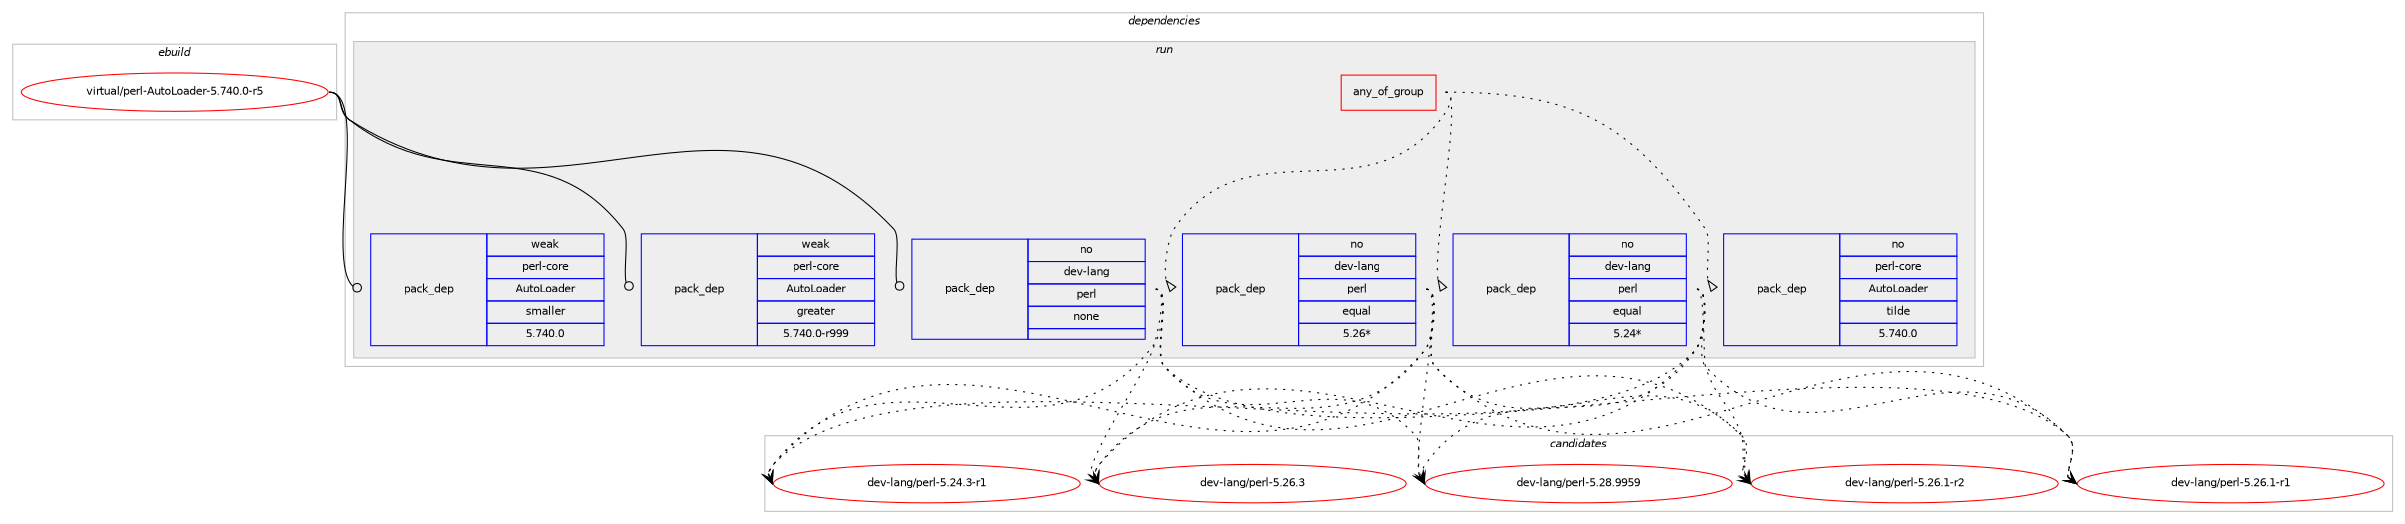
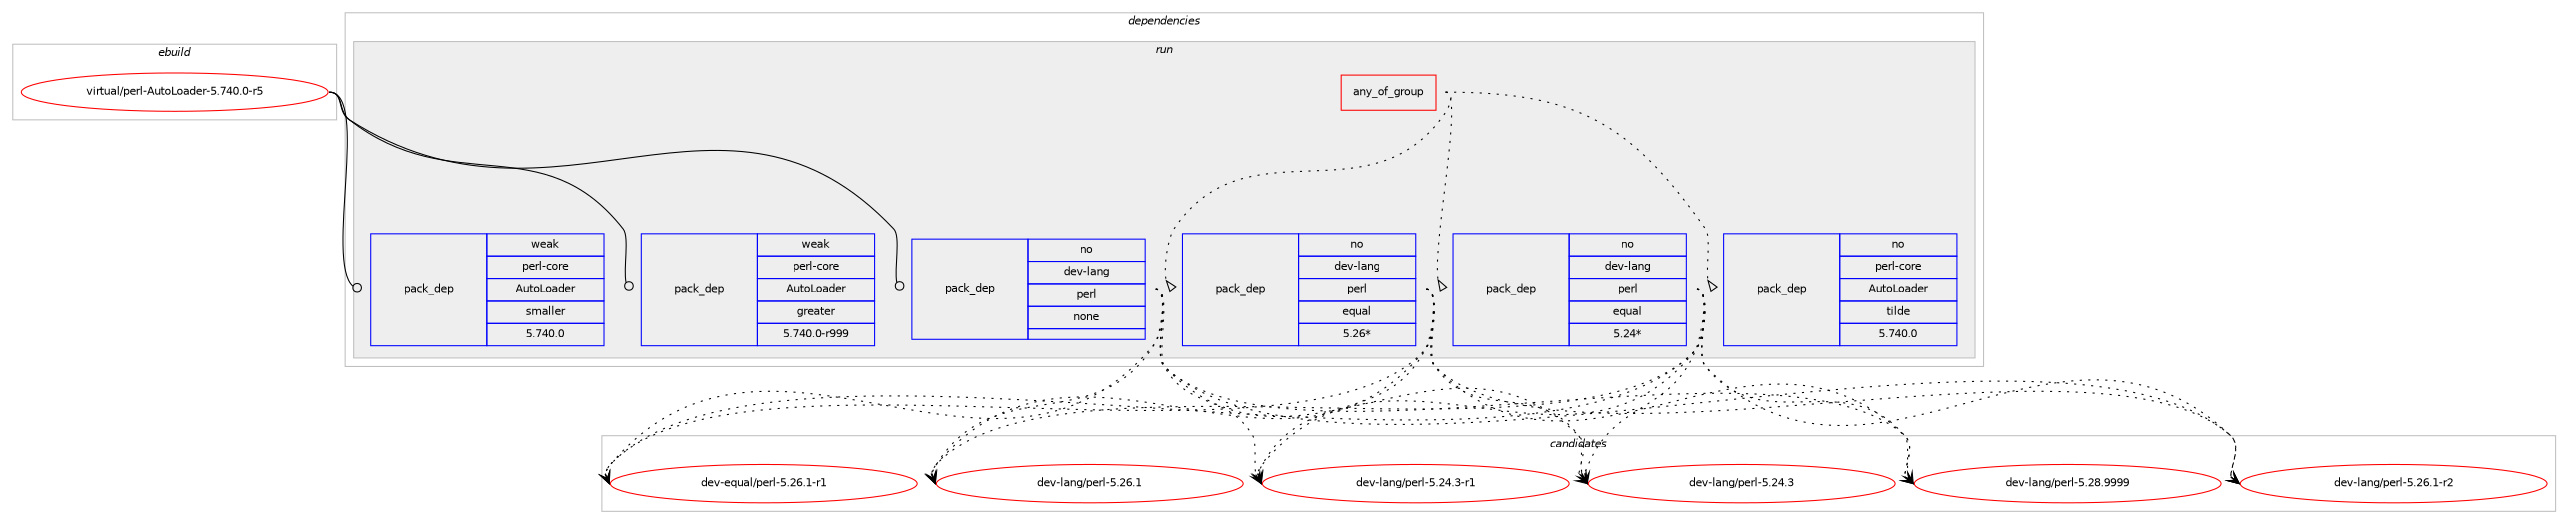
none -> (1090, 484)
(1253, 484) -> (1742, 484)
(1579, 484) -> (2068, 484)
(2231, 484) -> (764, 484)
